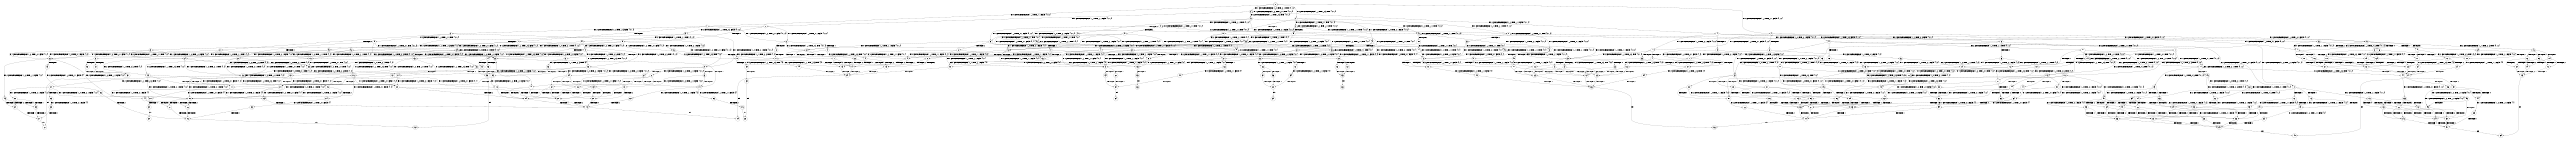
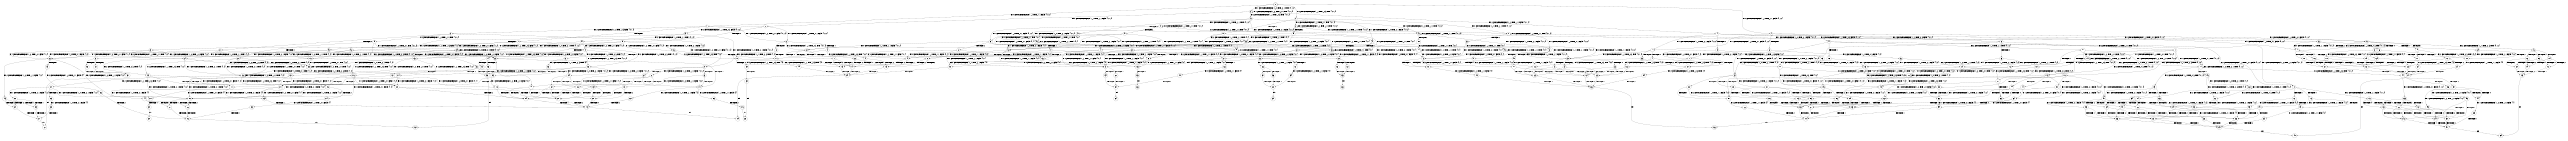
(2447, 102) -> (2439, 116)
